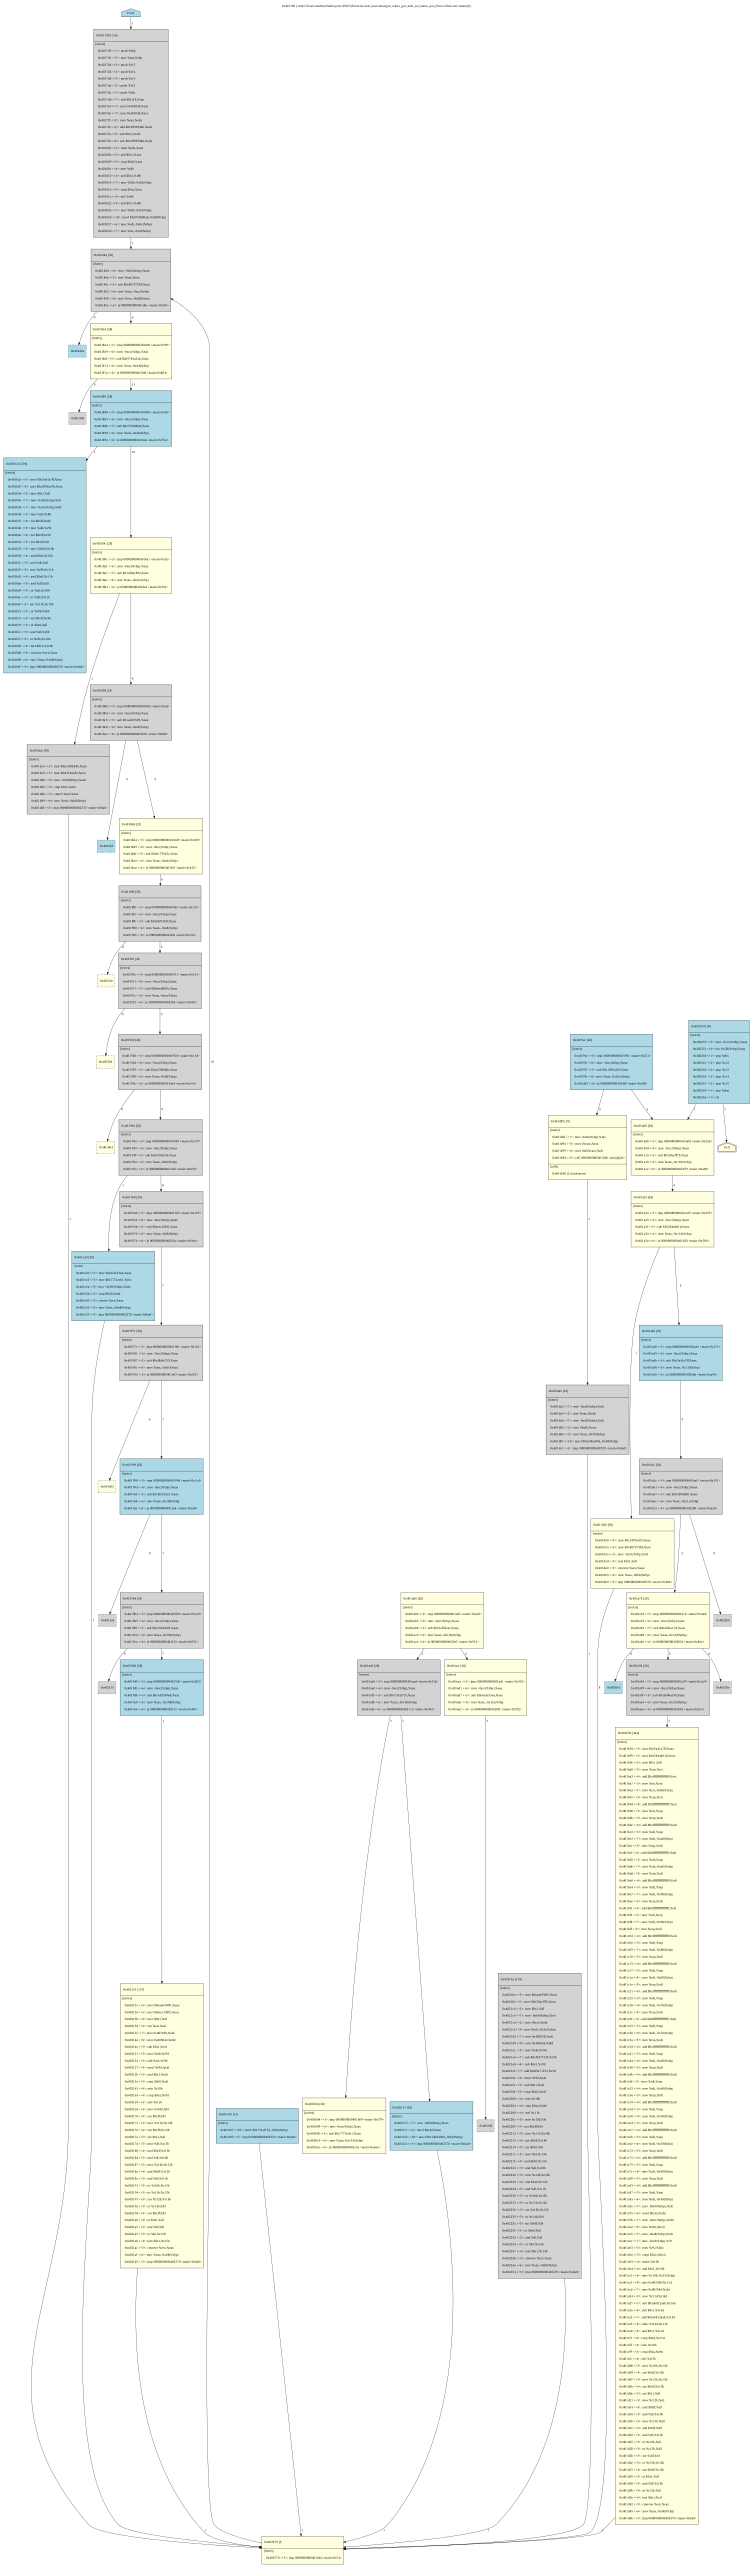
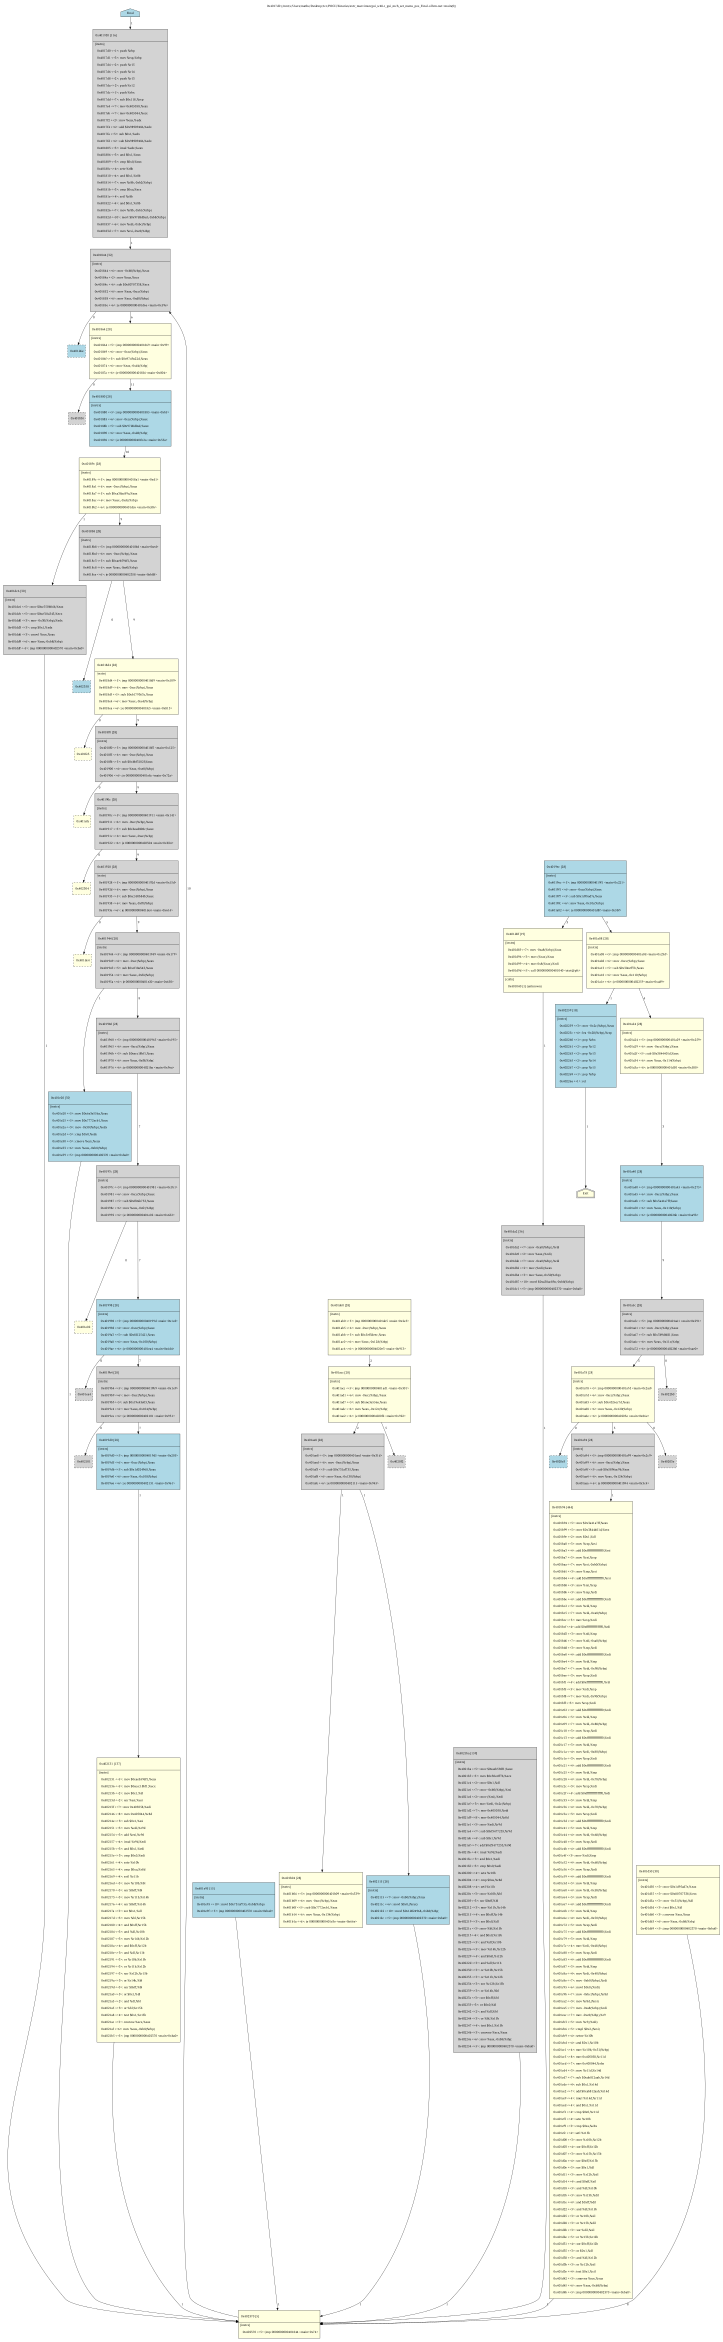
(45, 565) -> none
none -> (83, 754)
(693, 1111) -> (611, 995)
(631, 1380) -> none
(421, 1653) -> (357, 1427)
